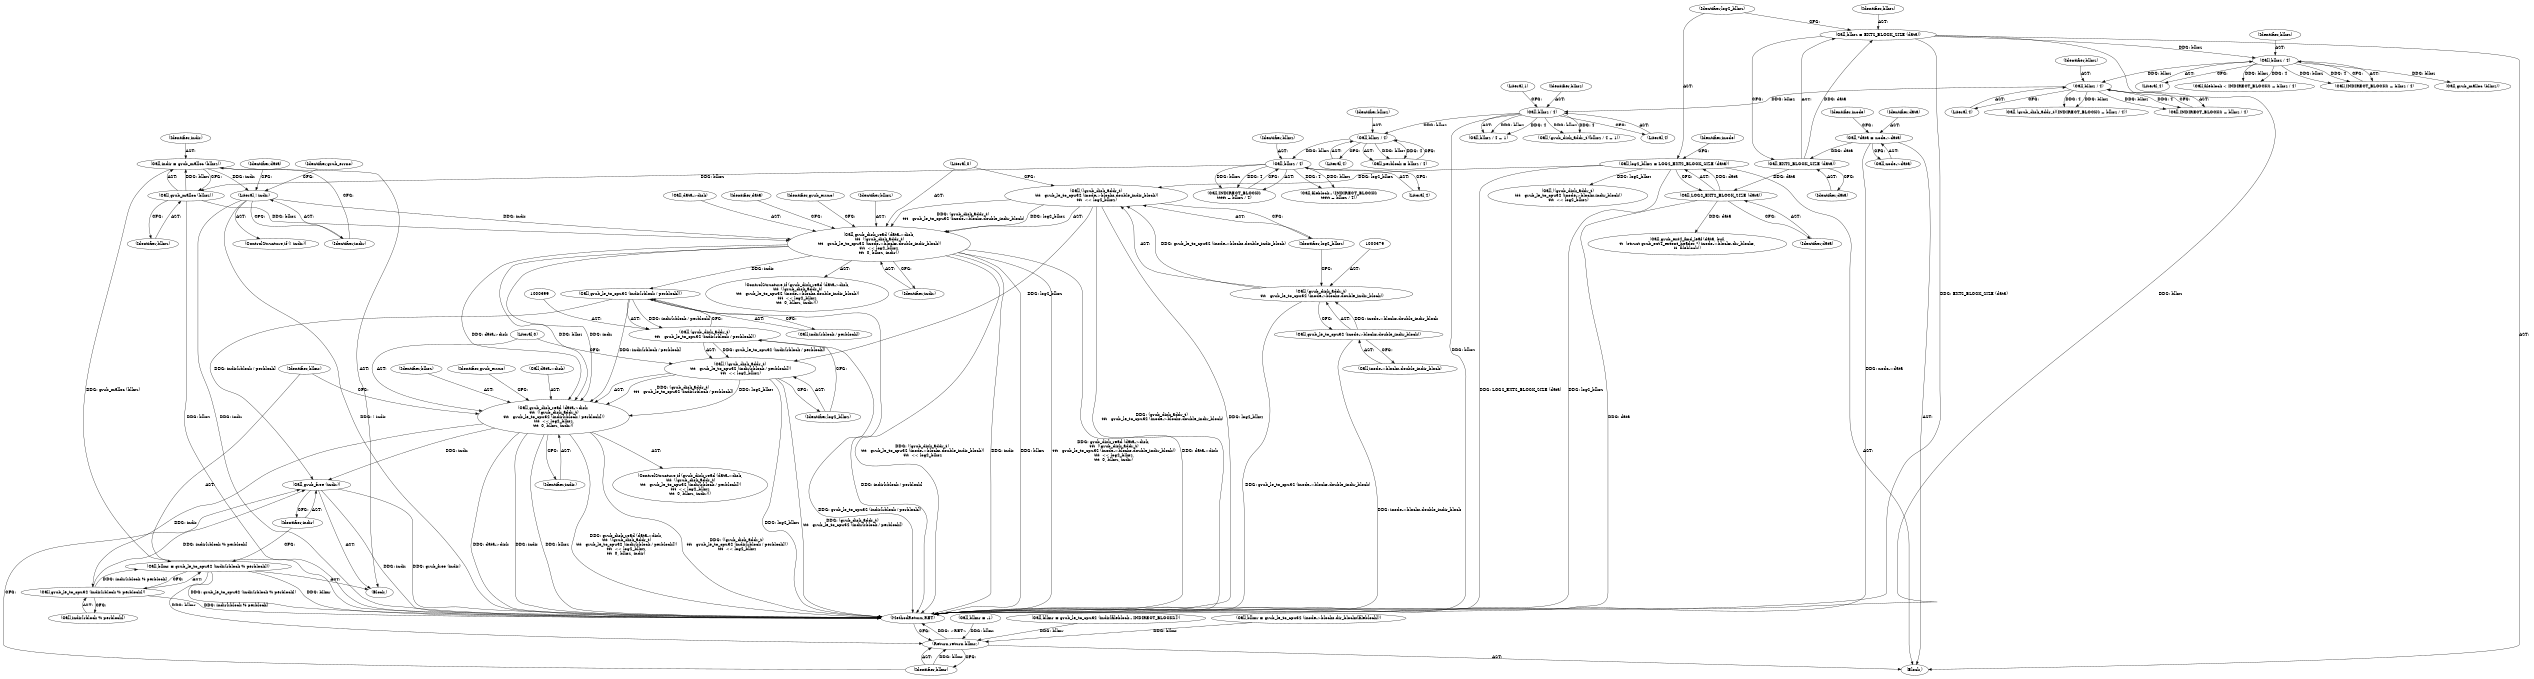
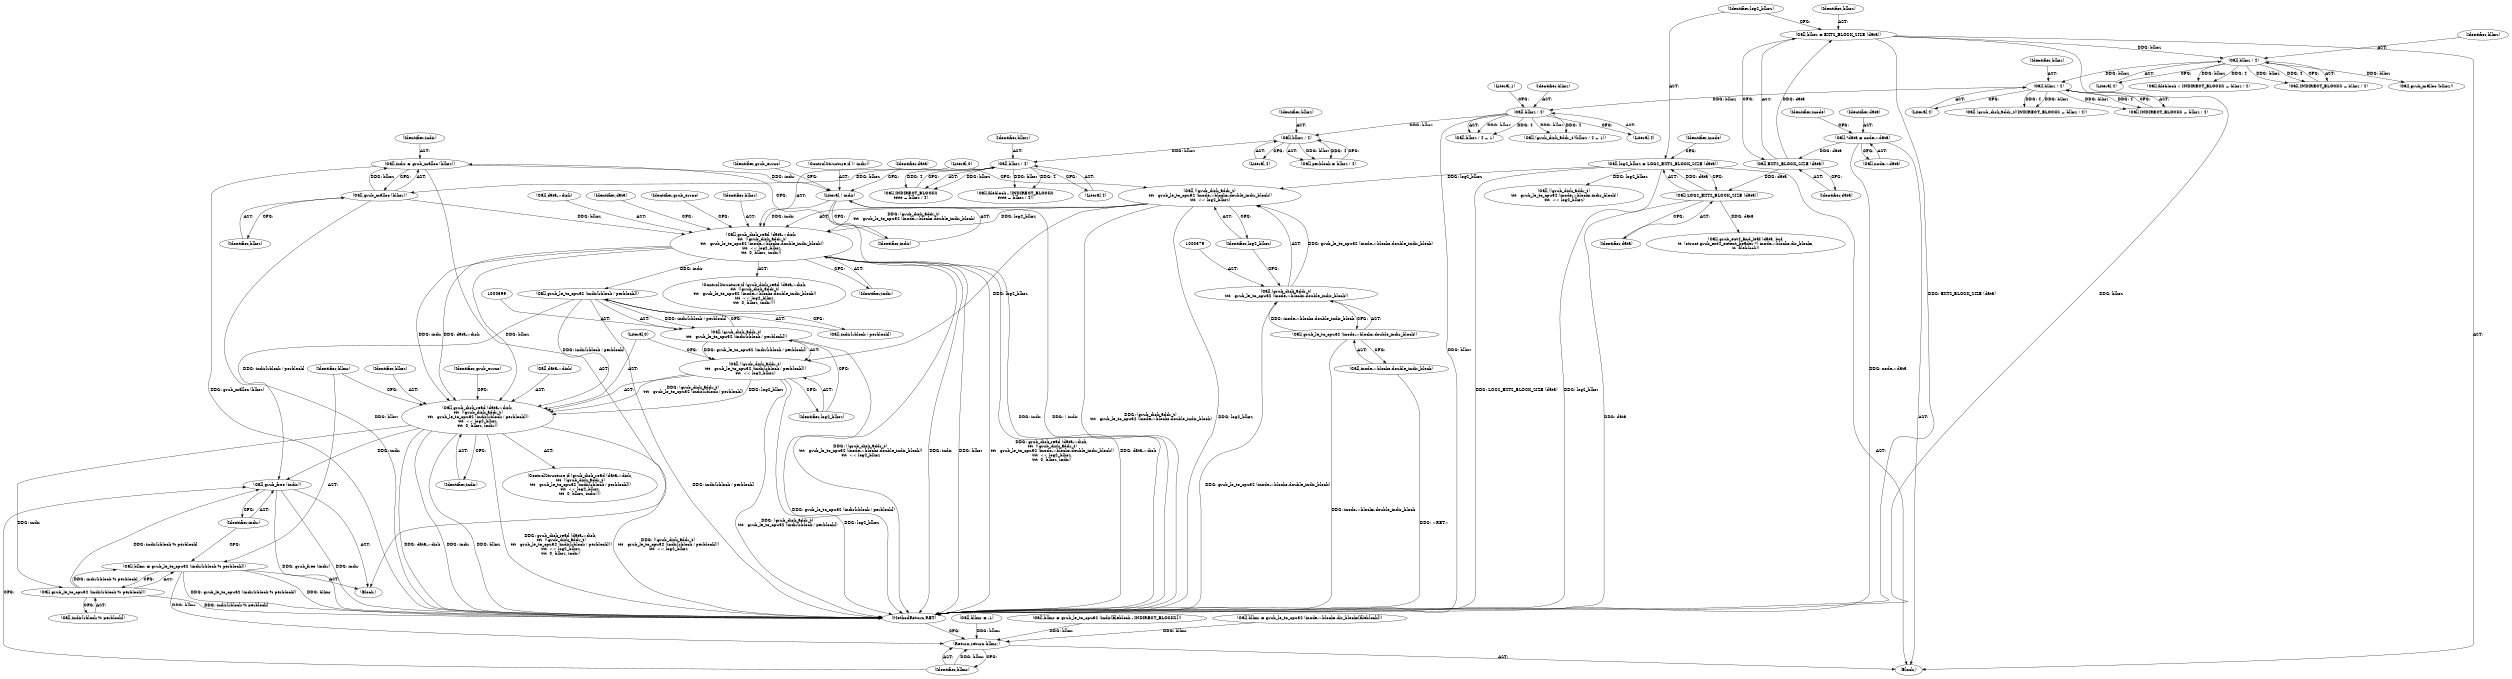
(237, 222) -> (839, 178)
(936, 632) -> (1401, 605)
